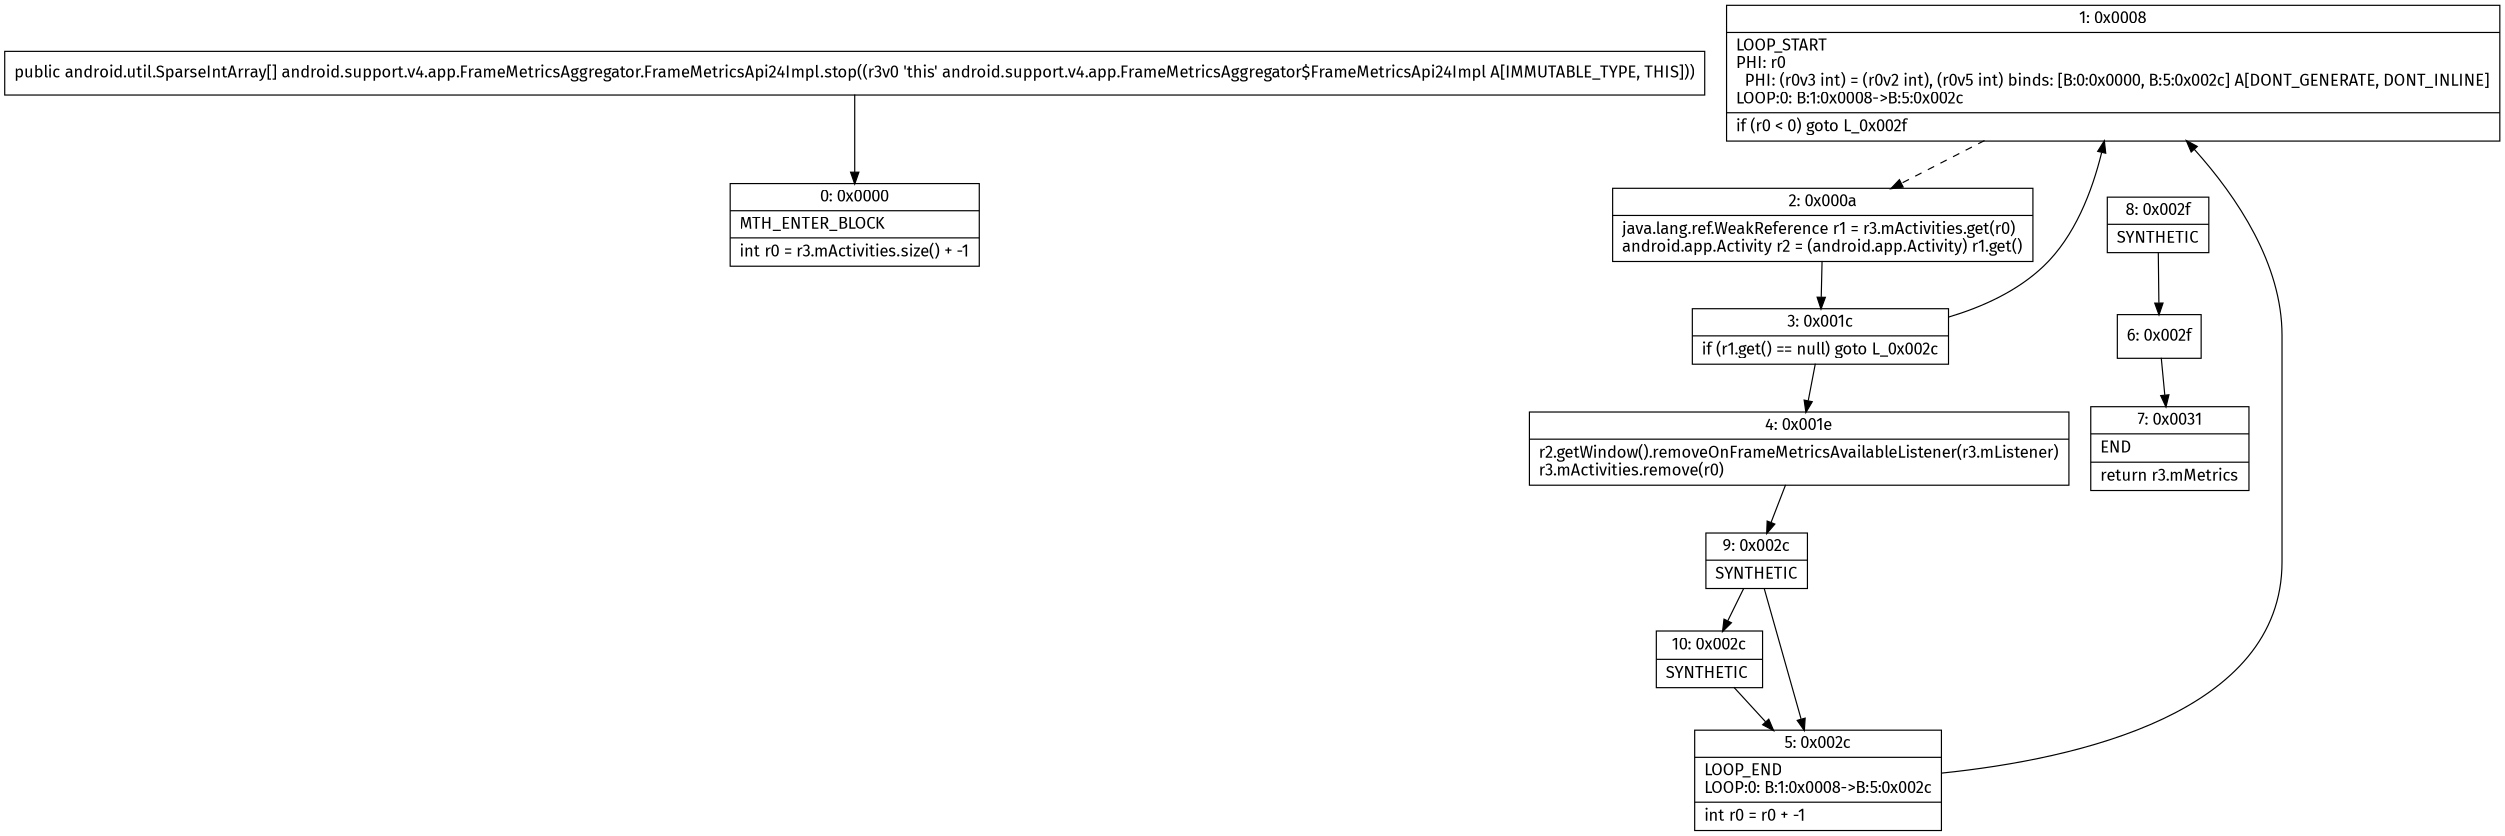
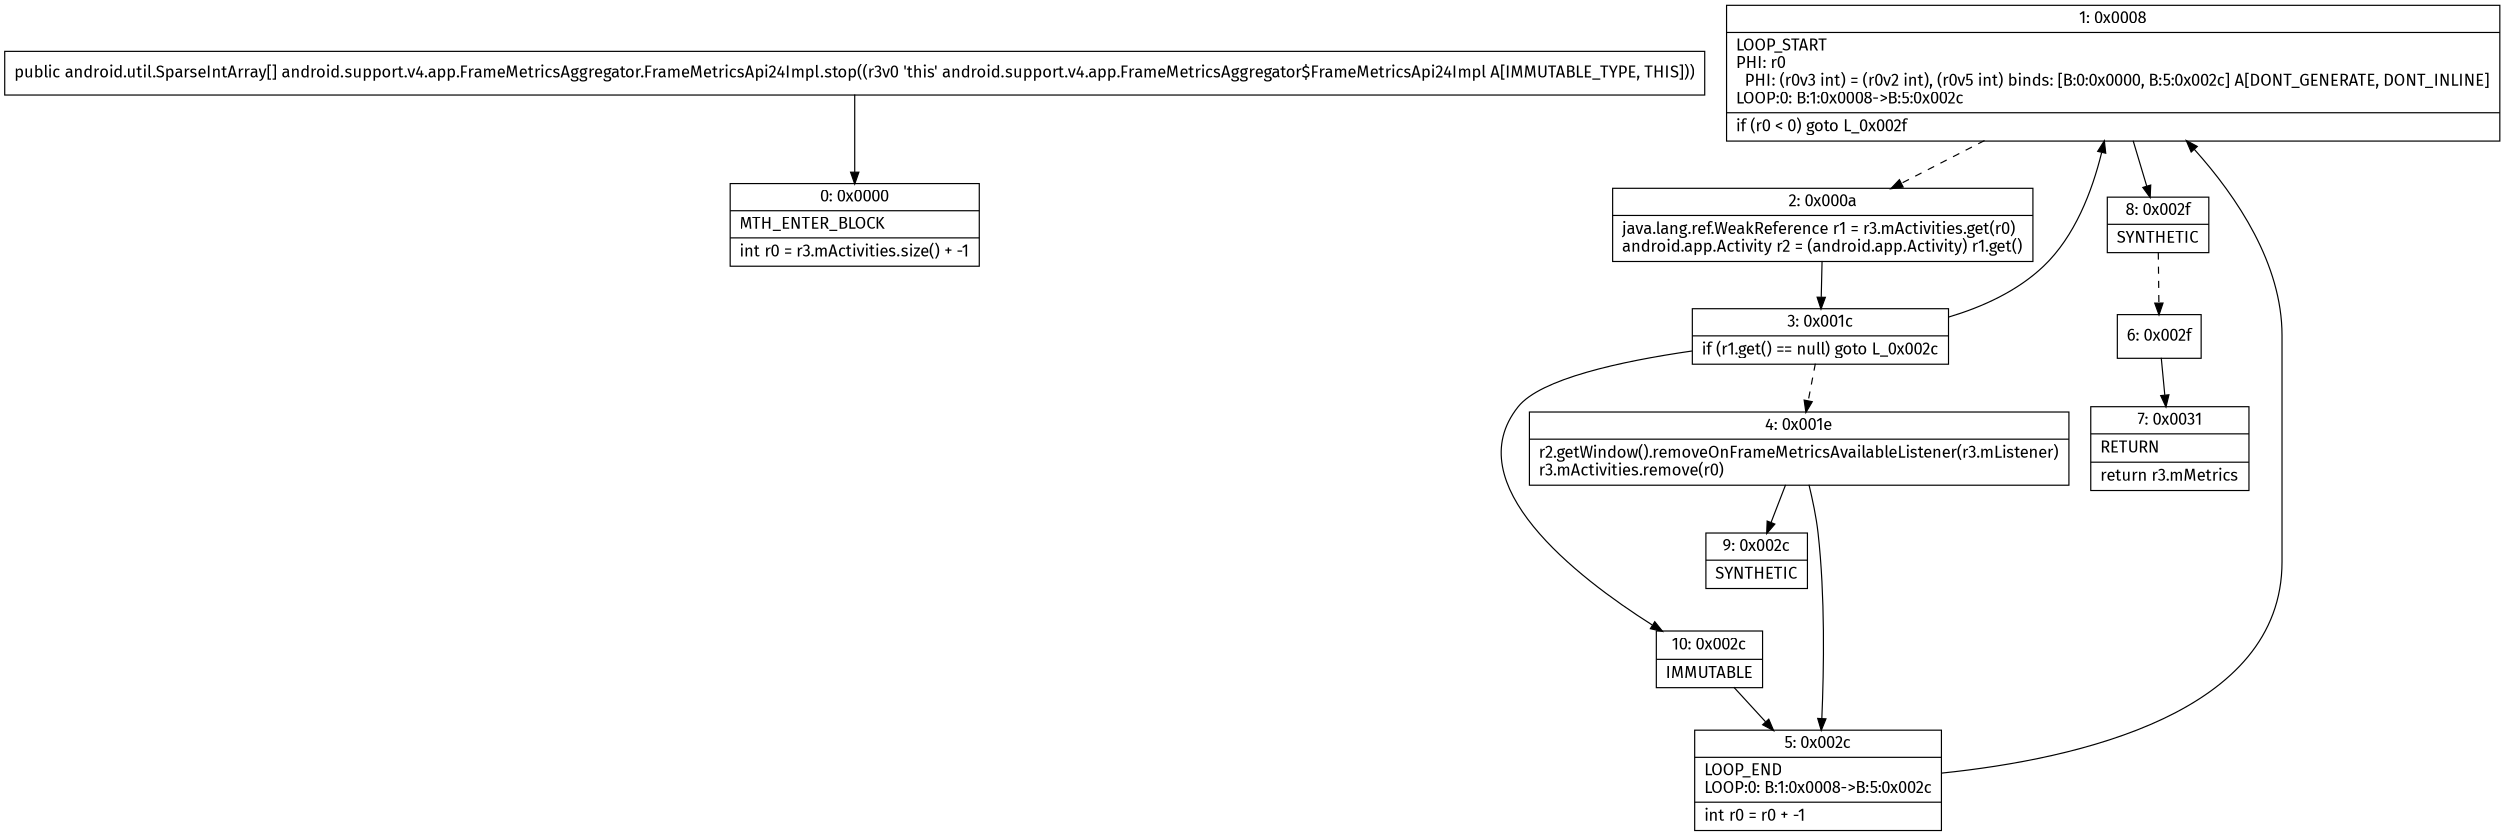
none -> (2140, 163)
(2159, 278) -> (2159, 278)
(1812, 382) -> (1812, 382)
(2116, 447) -> (2130, 447)
(1736, 604) -> (1503, 454)
(1783, 654) -> (1823, 601)
(1707, 673) -> (1709, 673)
